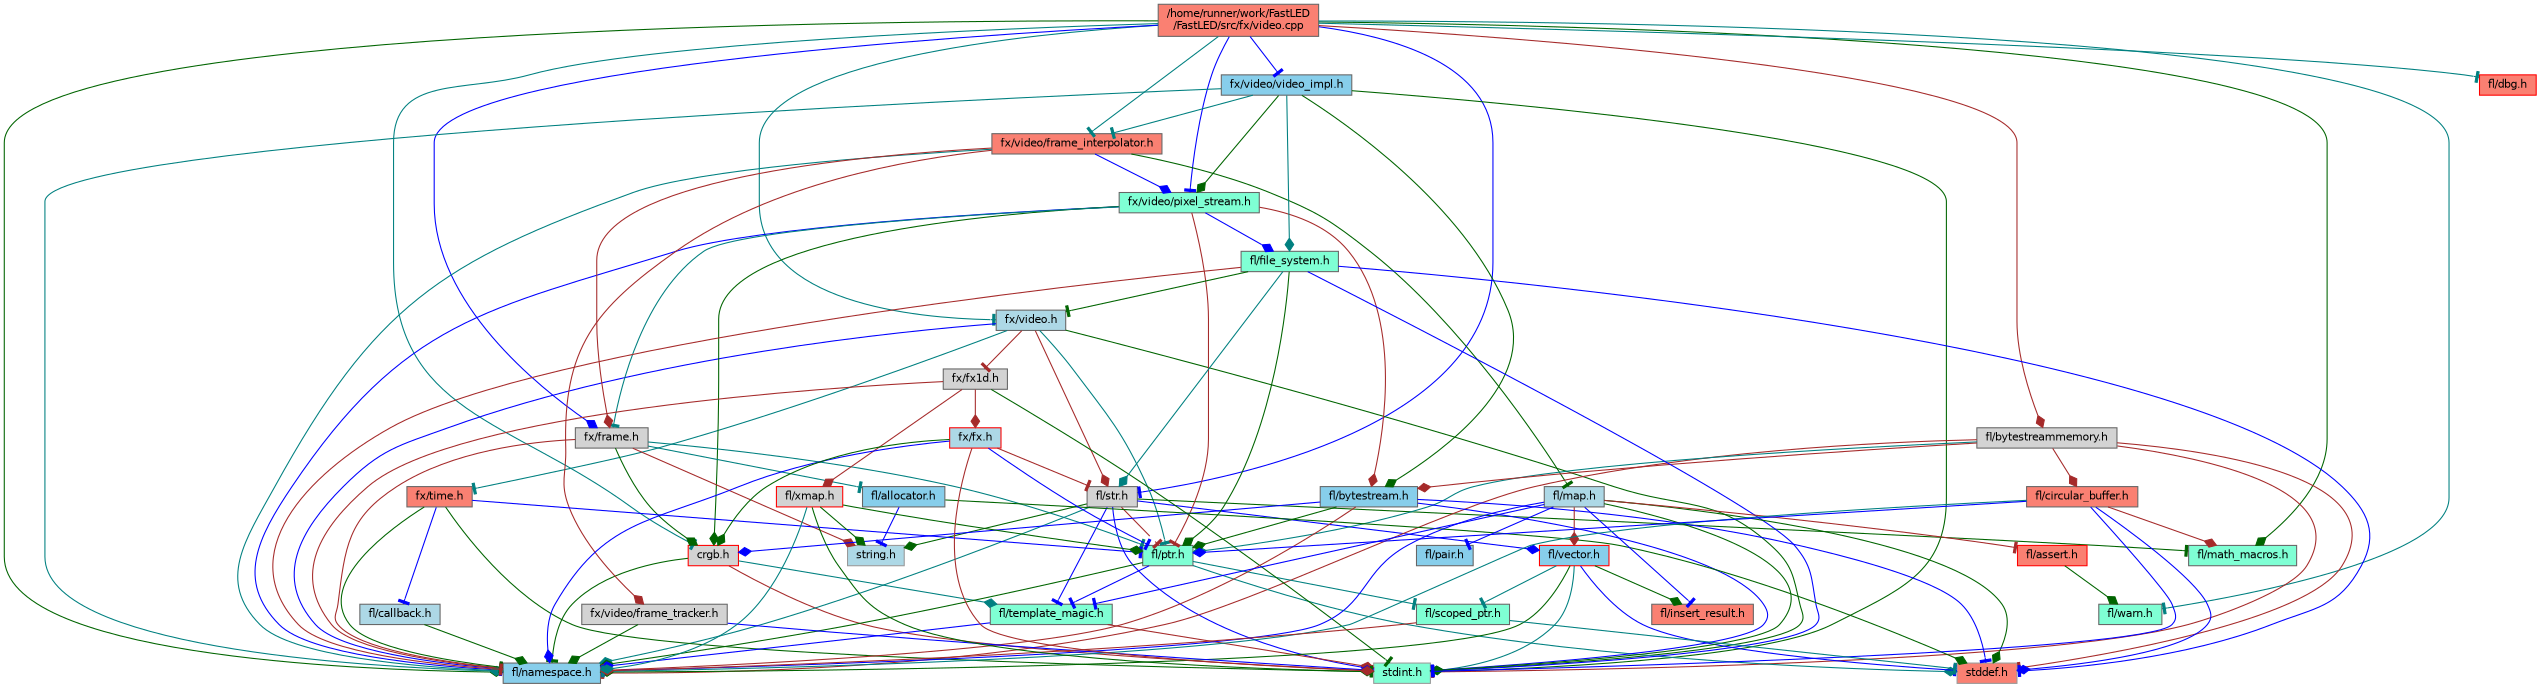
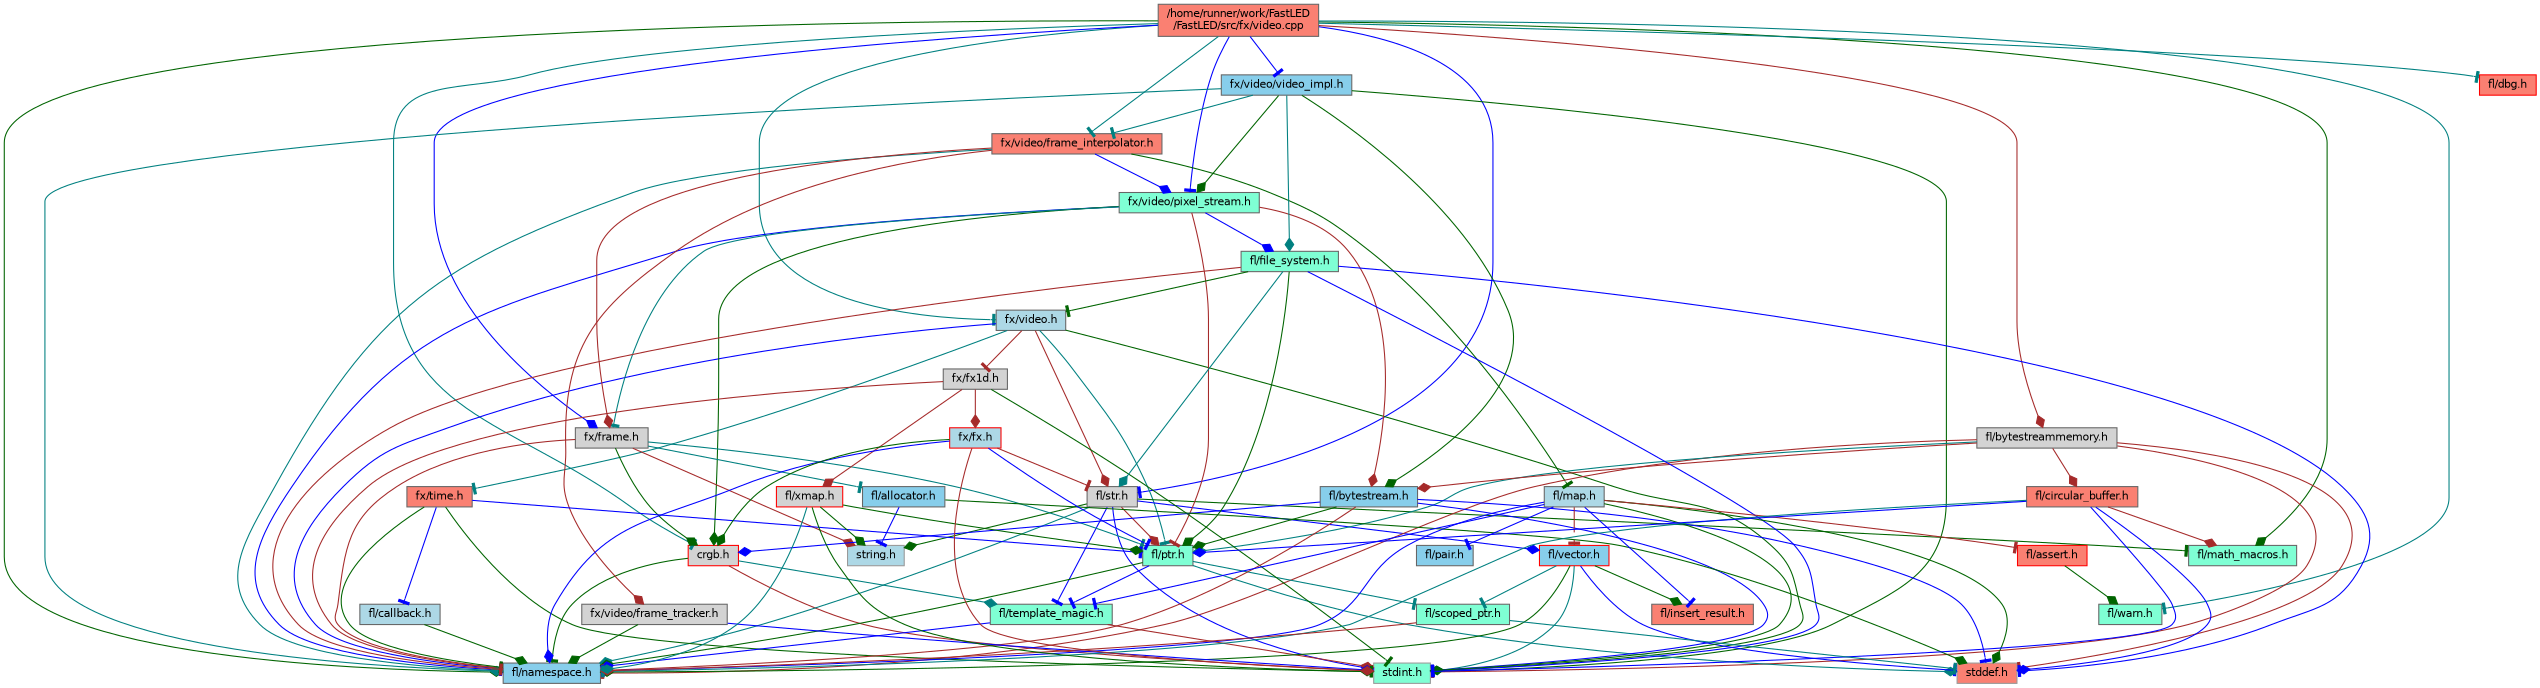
(1574, 520) -> (1574, 520)
(1138, 525) -> (1138, 525)
